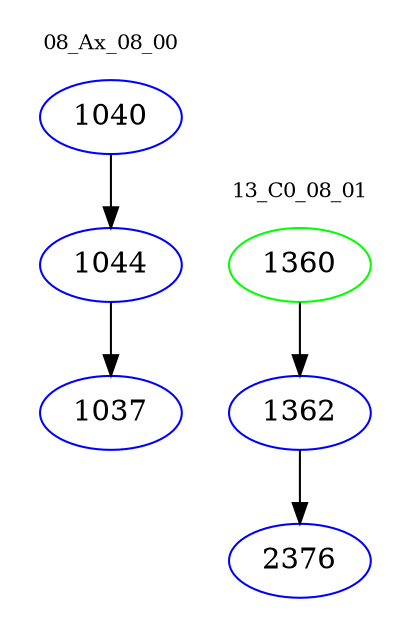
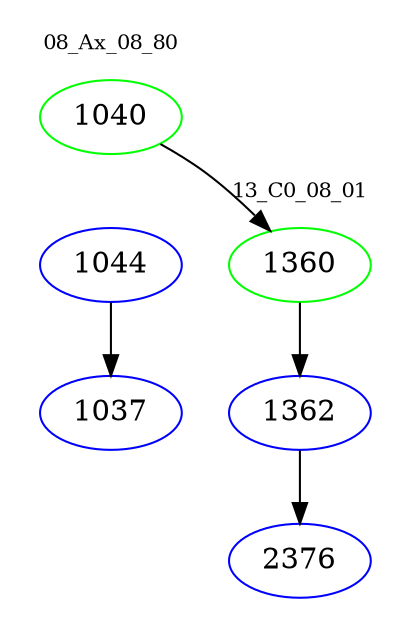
(111, 44) -> (111, 44)
(111, 117) -> (111, 117)
(111, 181) -> (226, 189)
